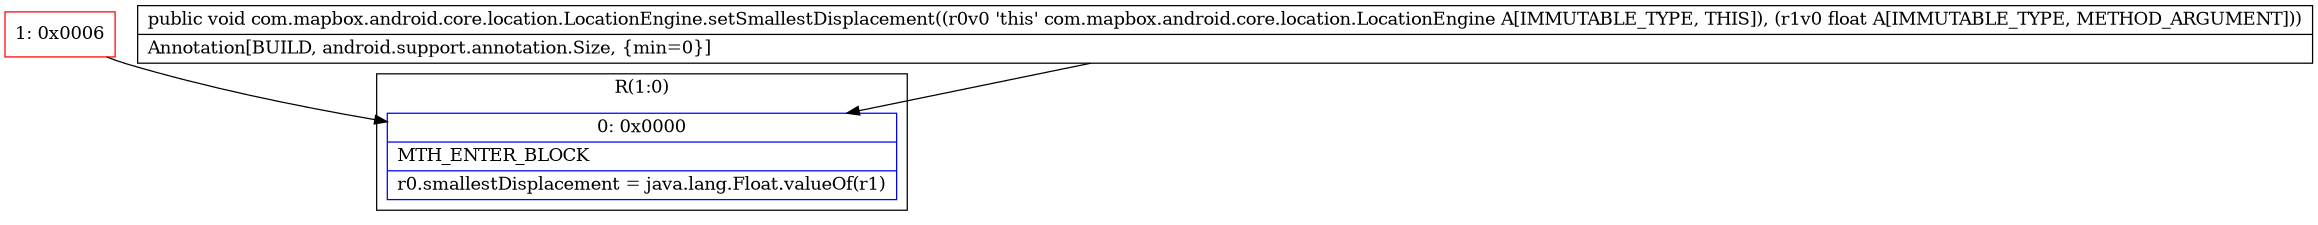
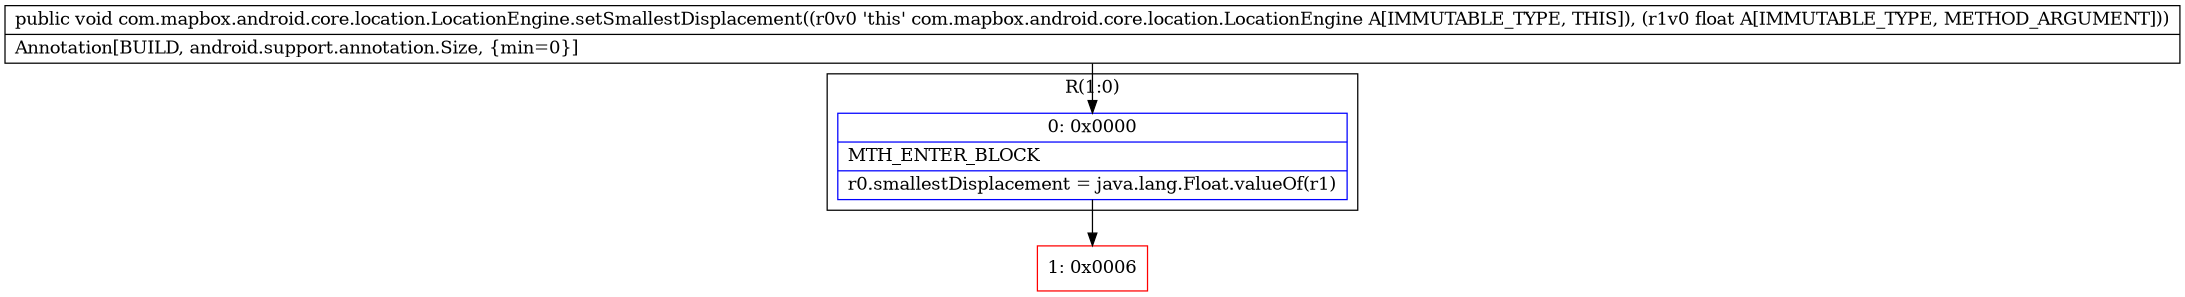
(240, 93) -> (1092, 218)
